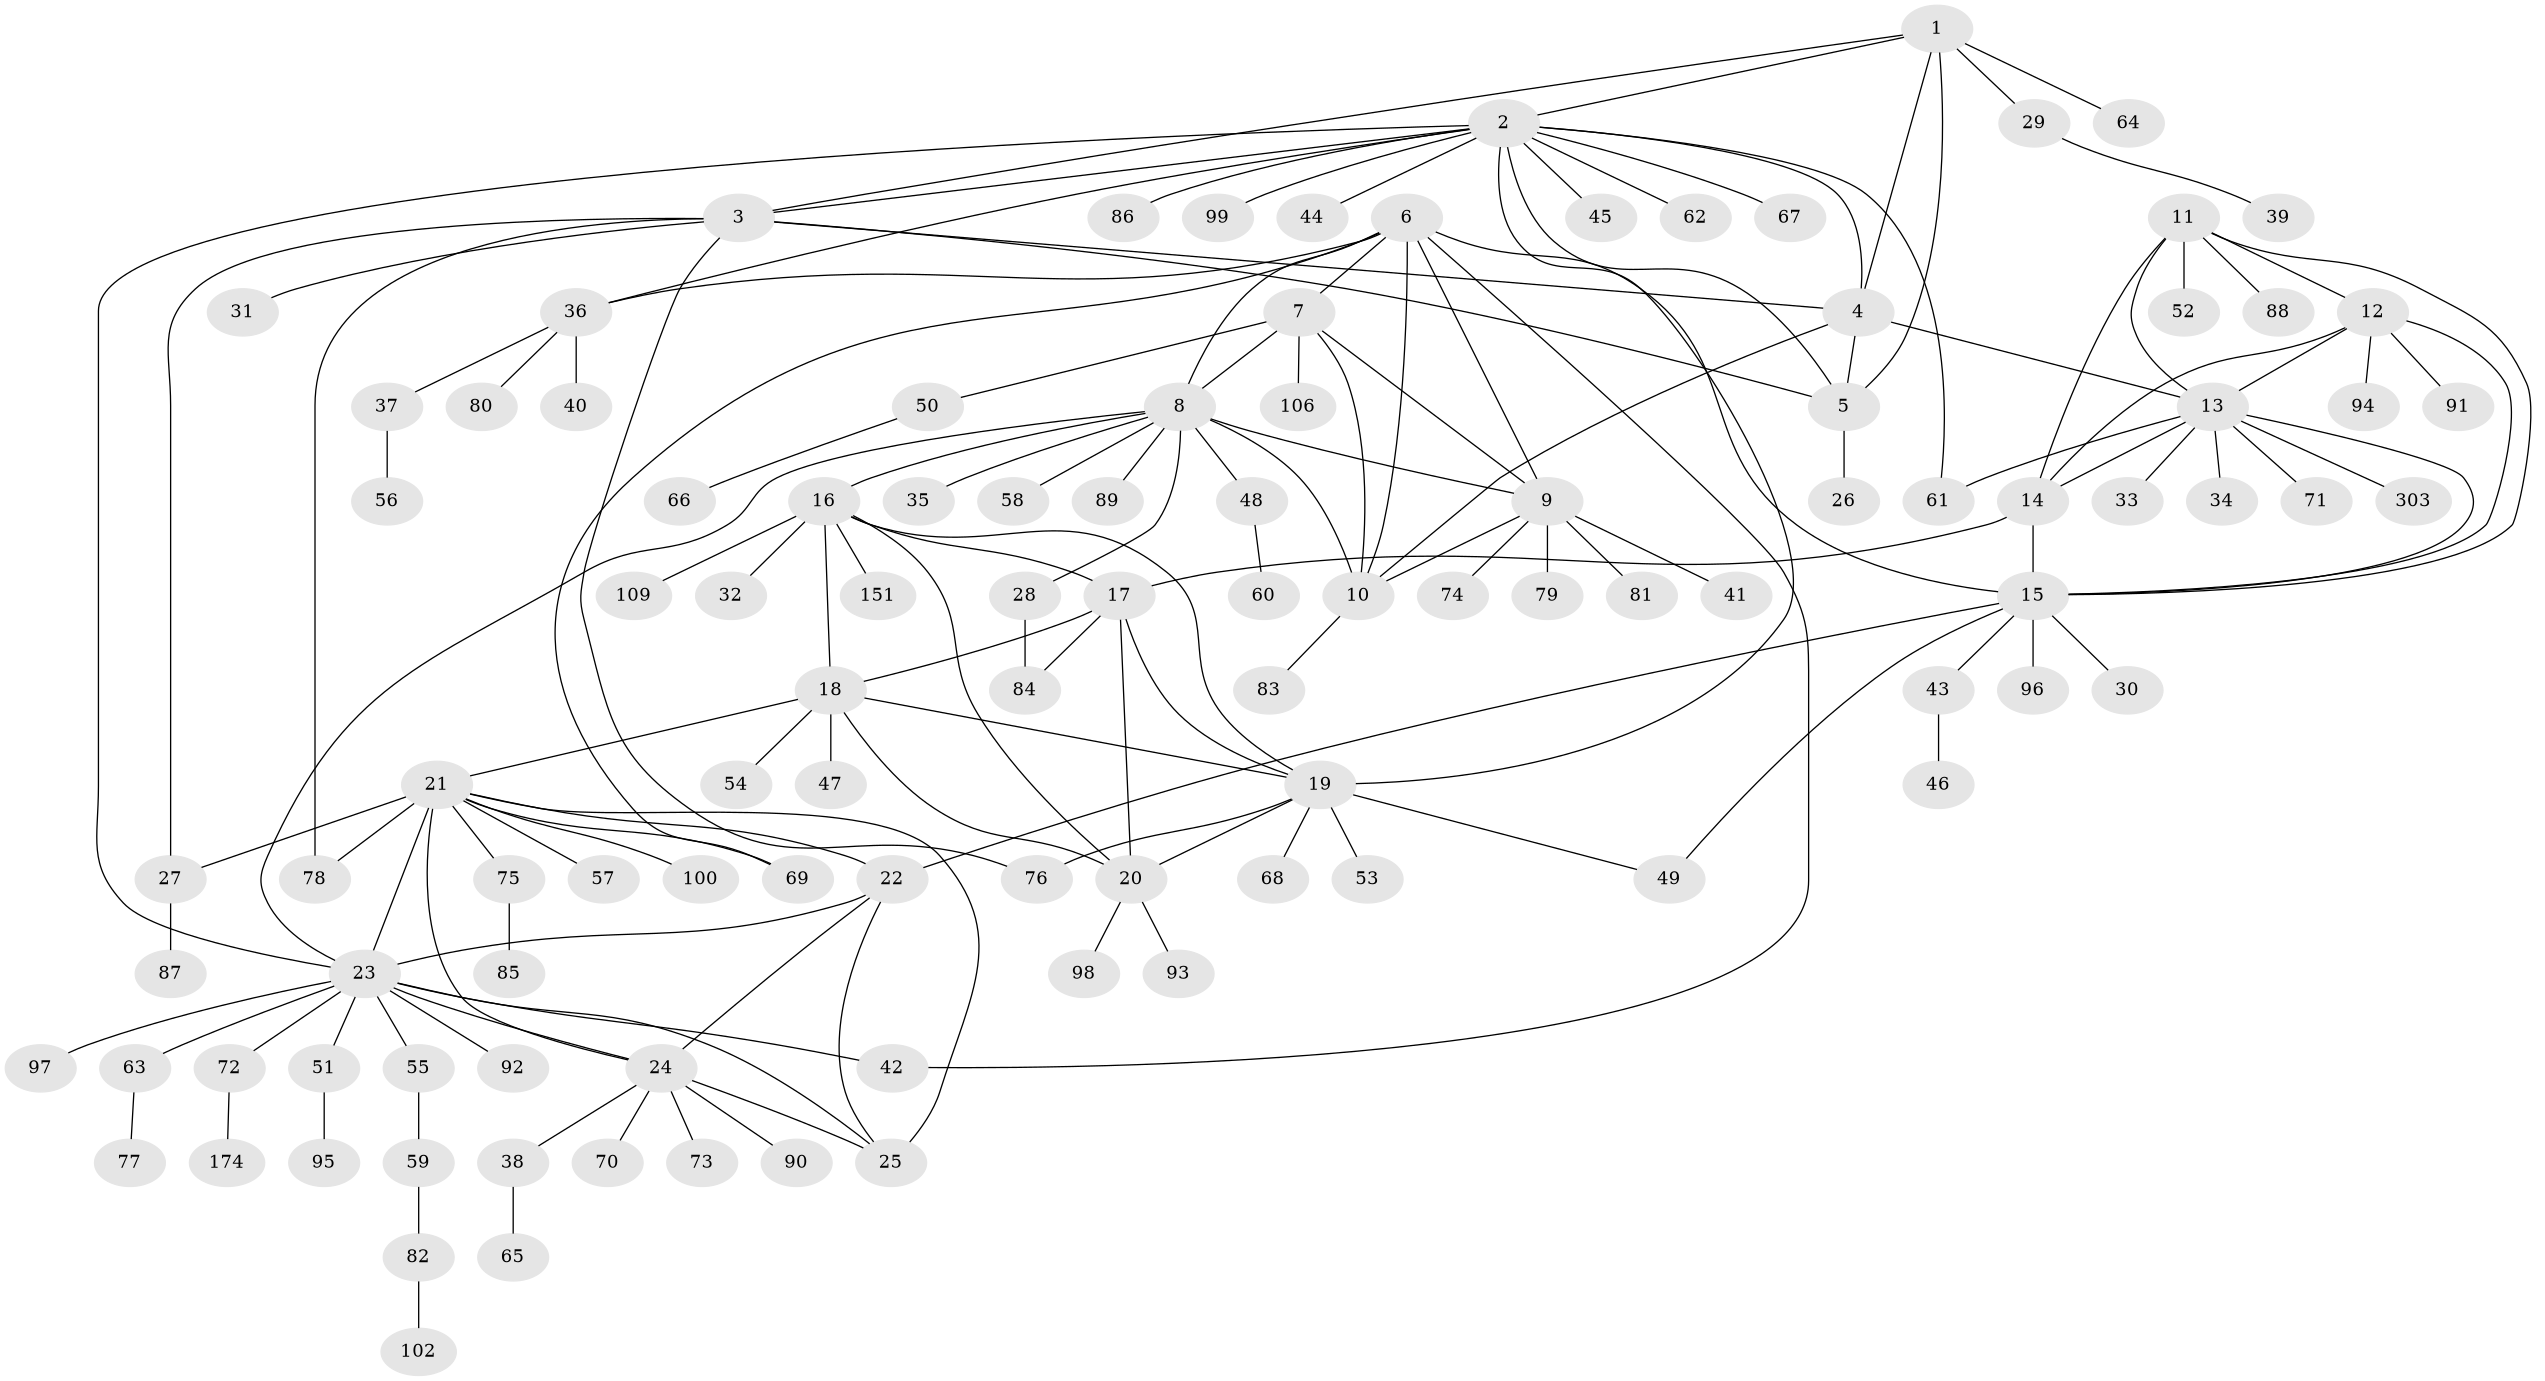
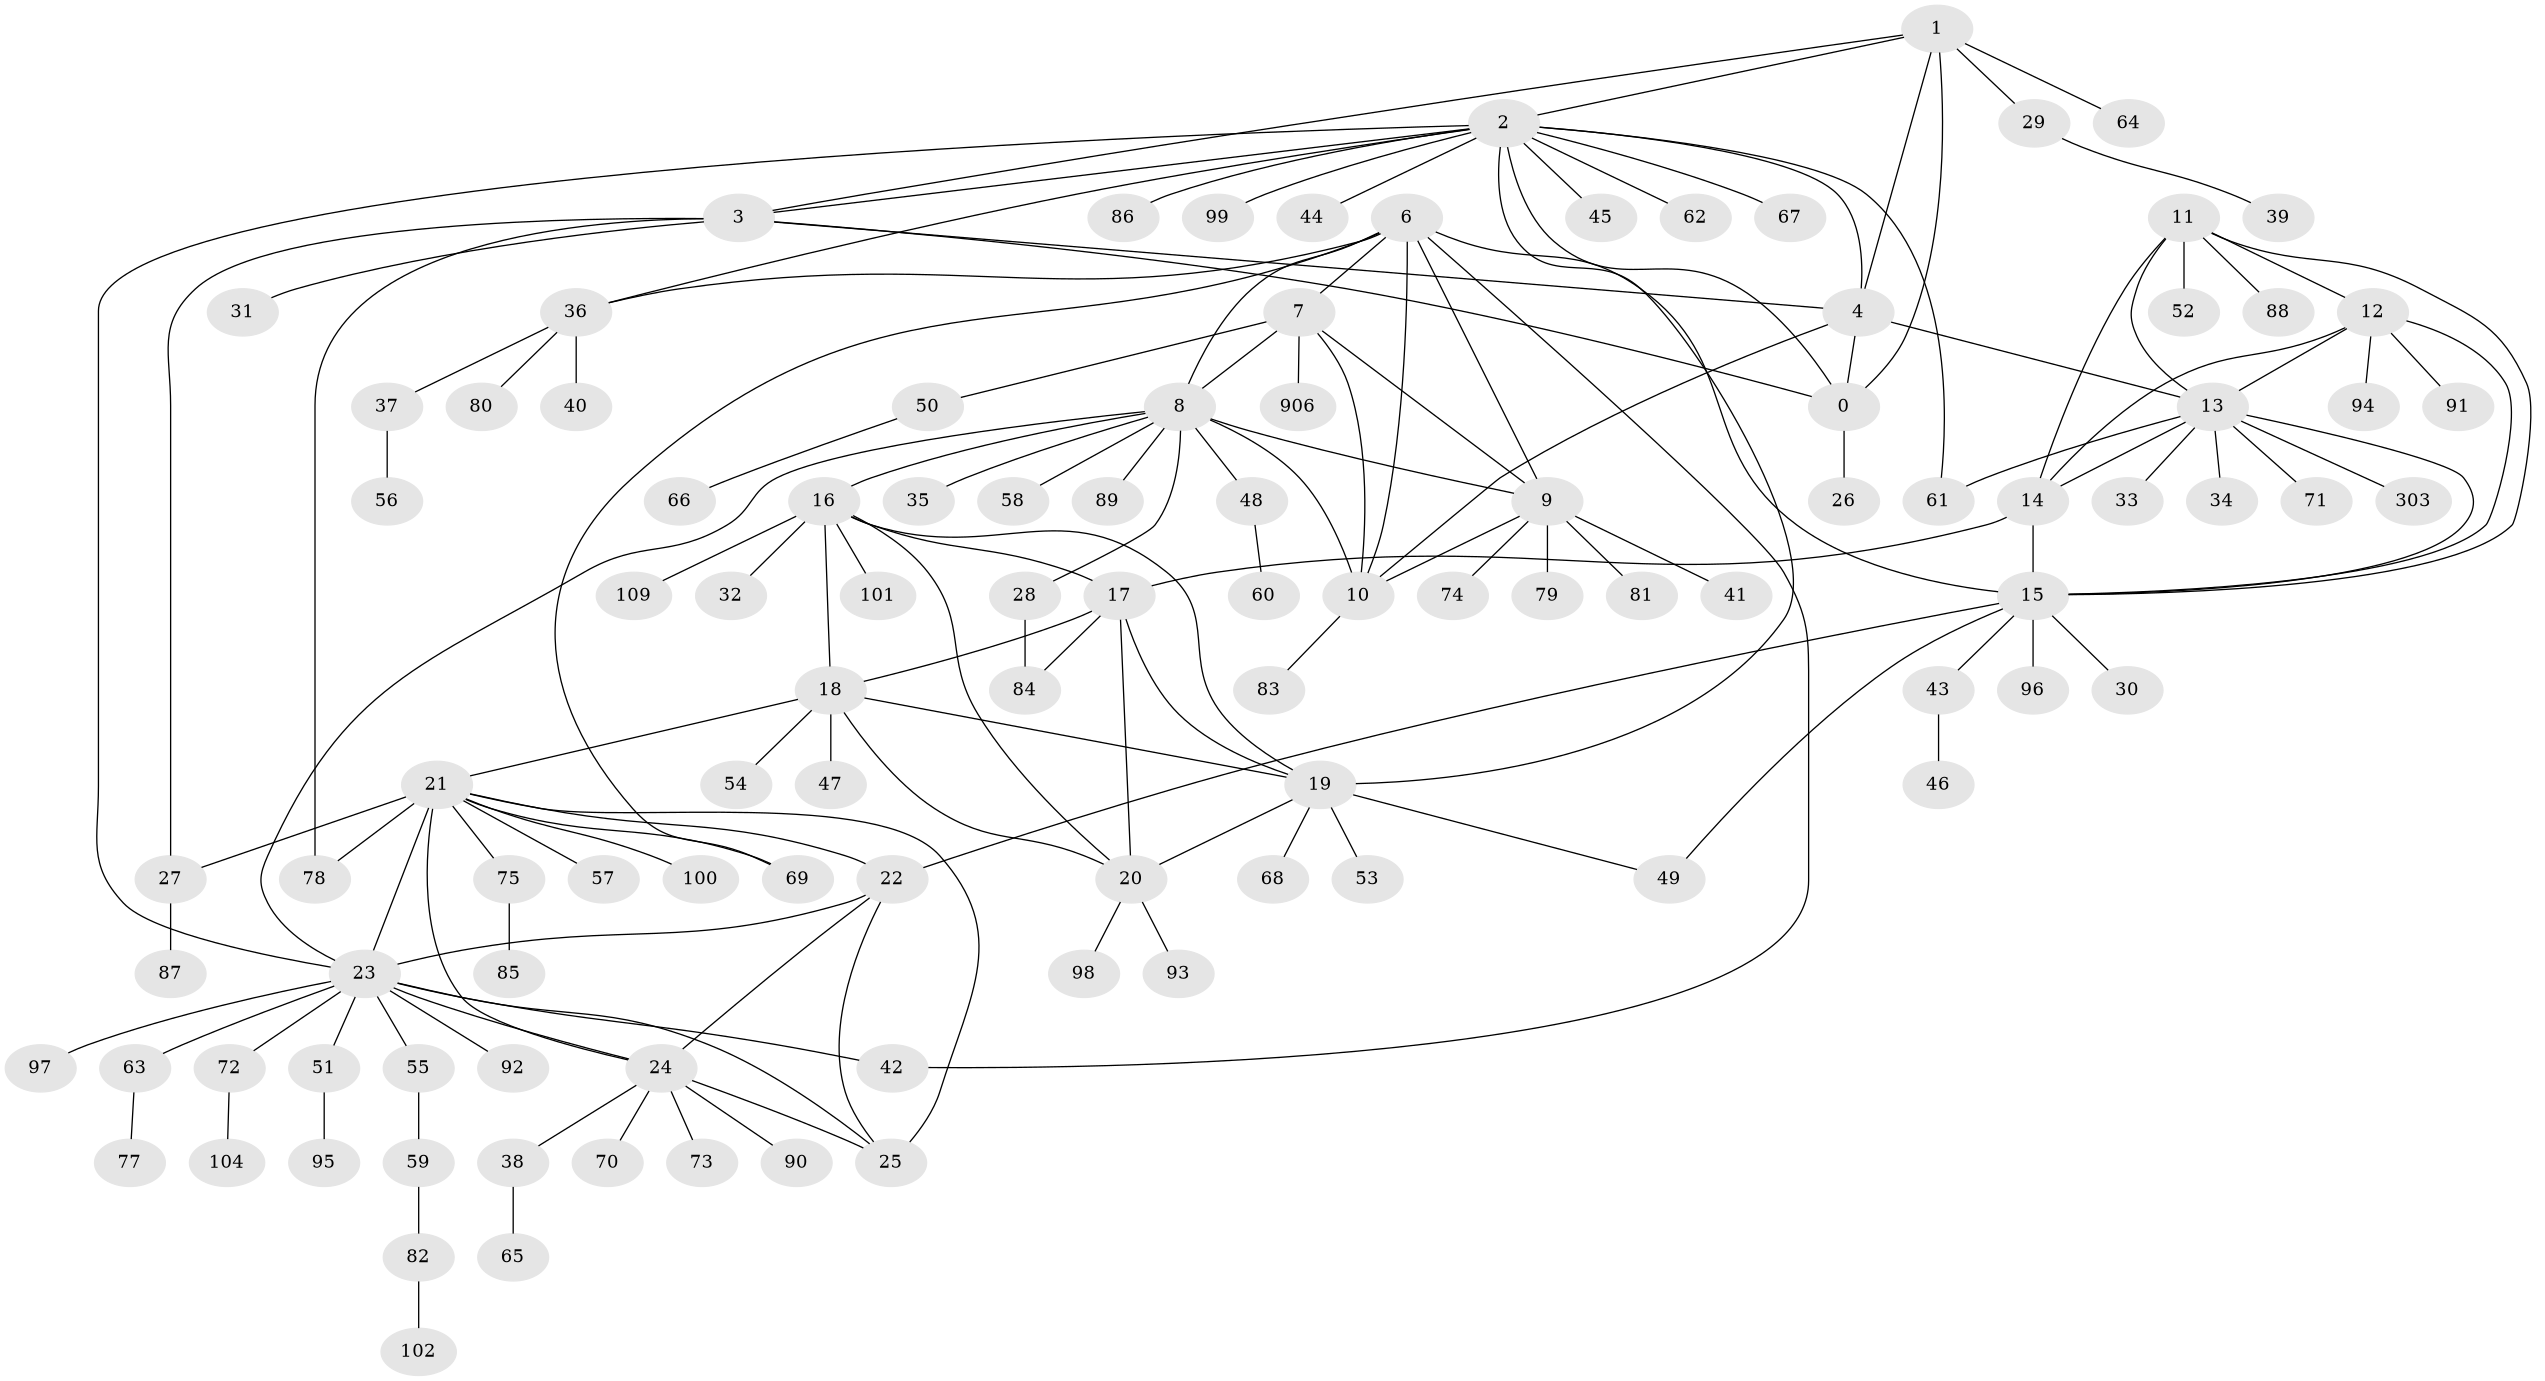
(1298, 407) -> (1298, 407)
(1844, 407) -> (1844, 407)
(878, 596) -> (878, 596)
(1037, 879) -> none
(227, 1163) -> (227, 1163)
